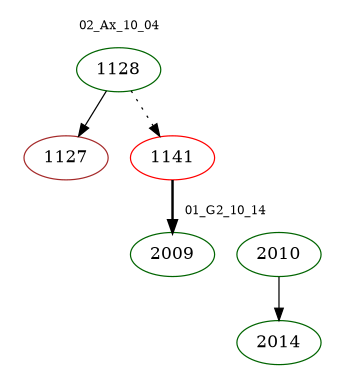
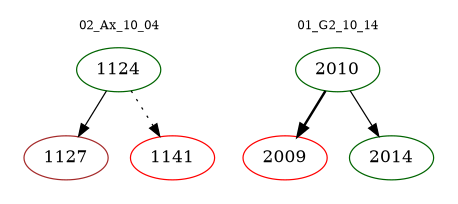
(119, 70) -> (119, 70)
(173, 207) -> (315, 108)
(173, 255) -> (285, 158)
